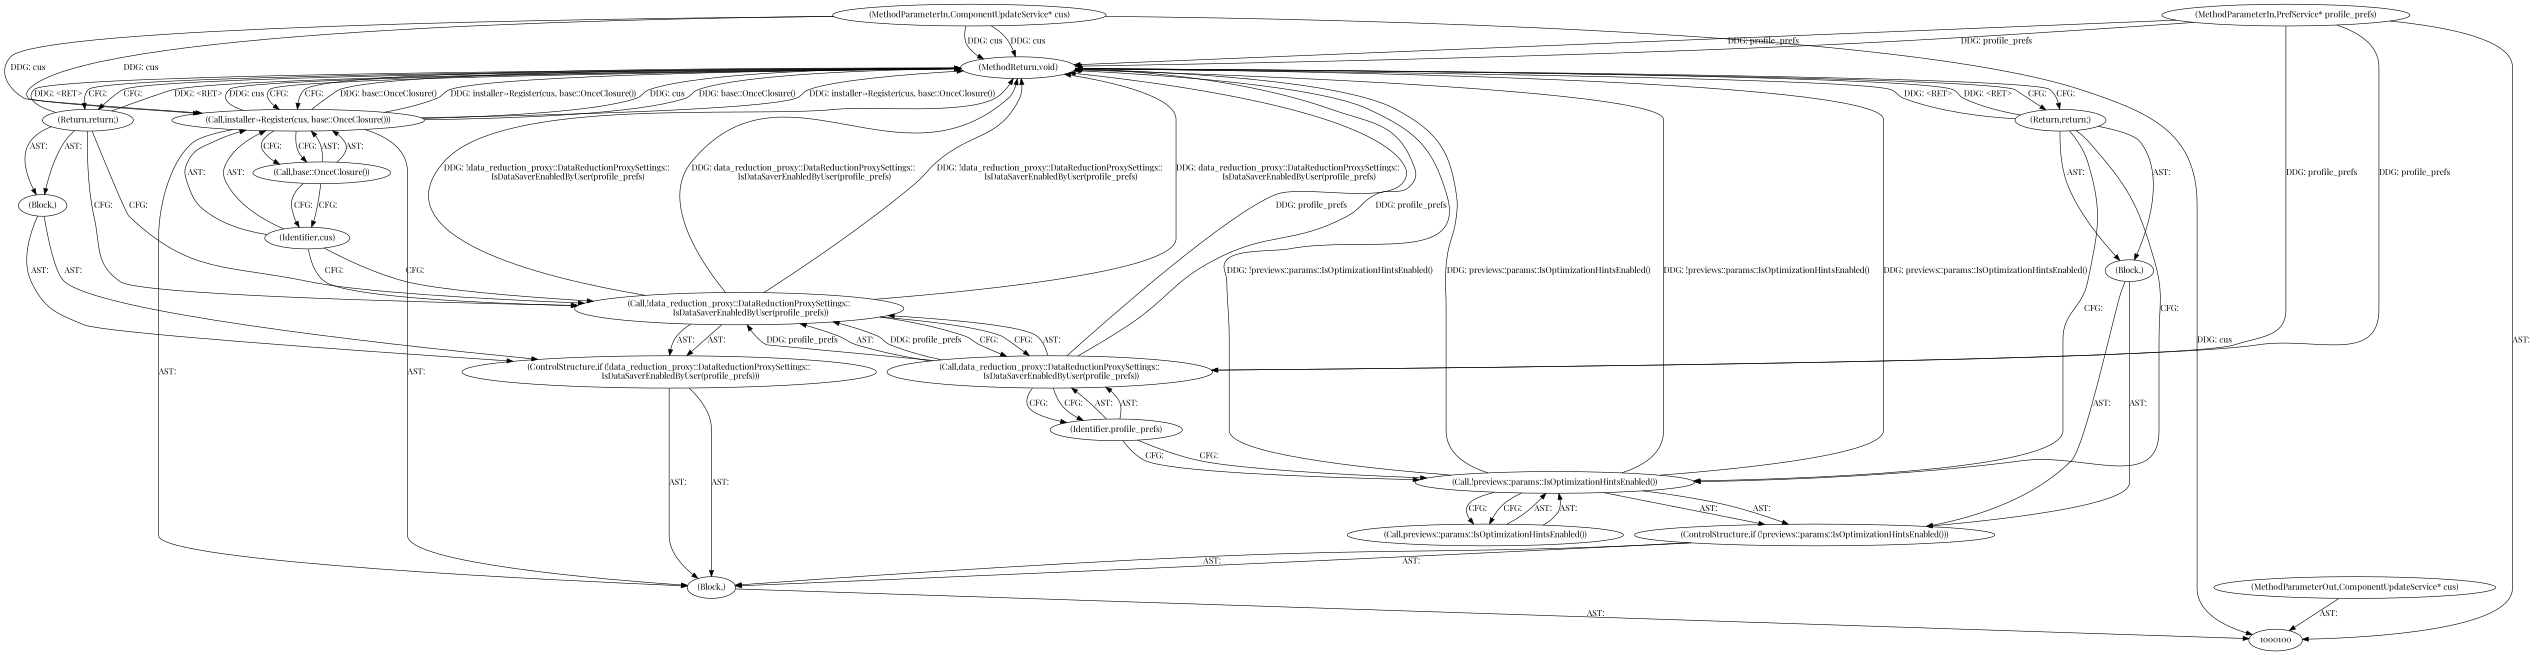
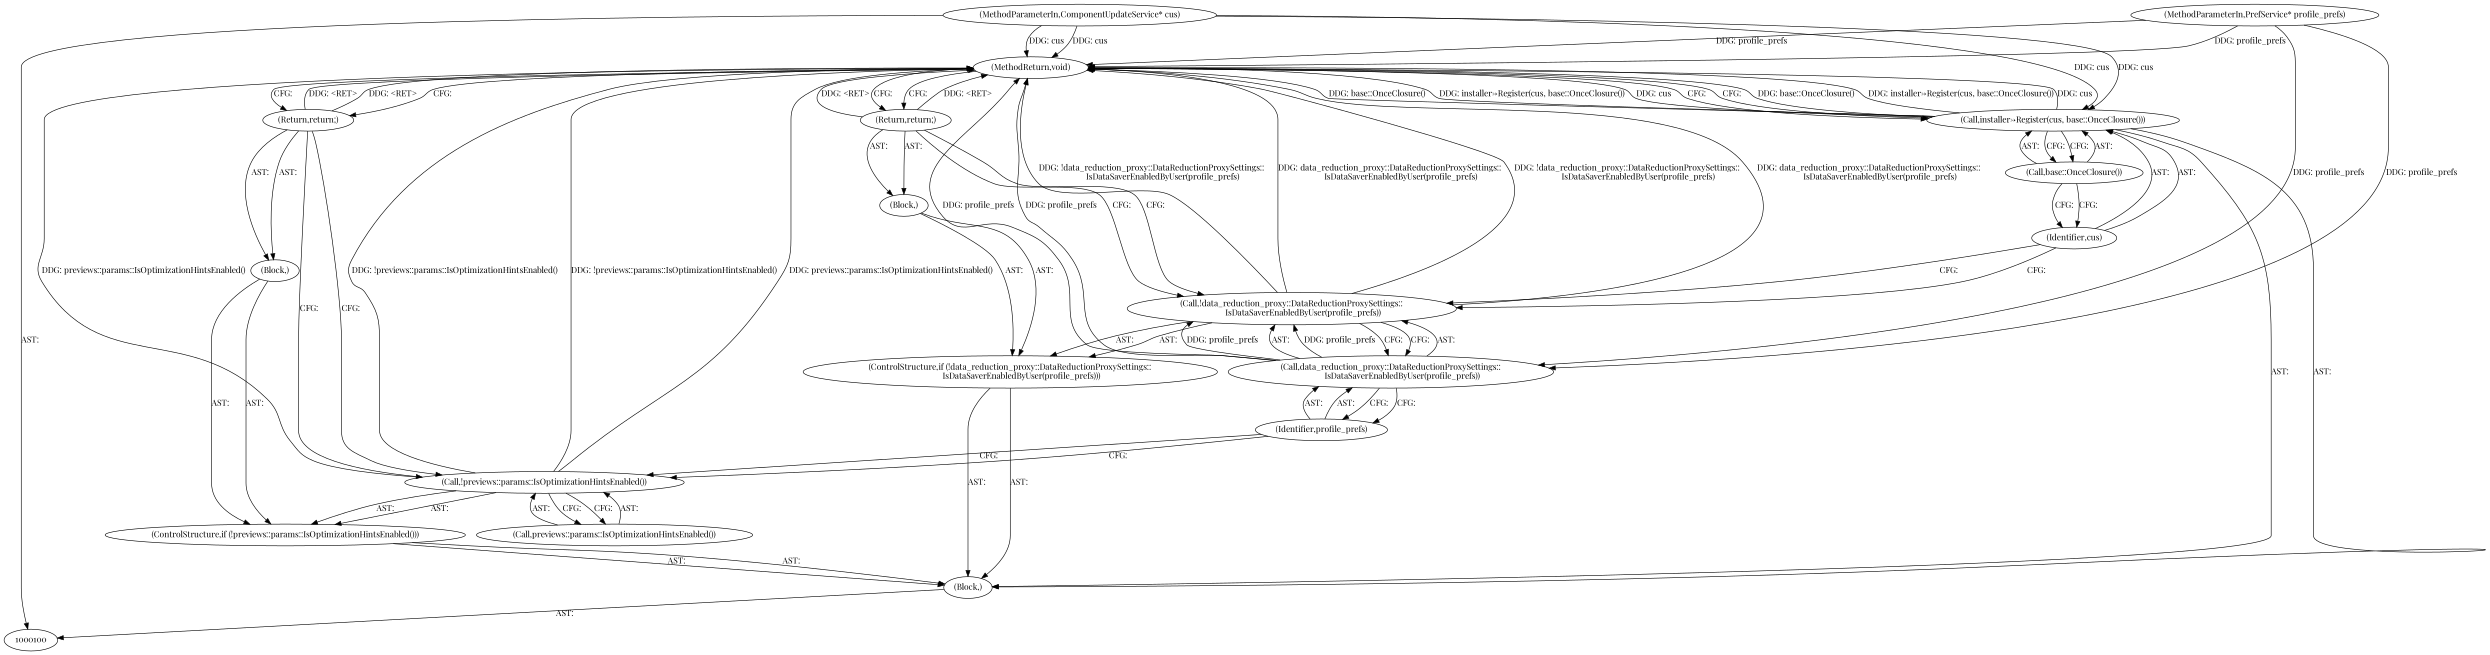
(2215, 340) -> (32, 340)
(2512, 369) -> none
(2355, 588) -> none
